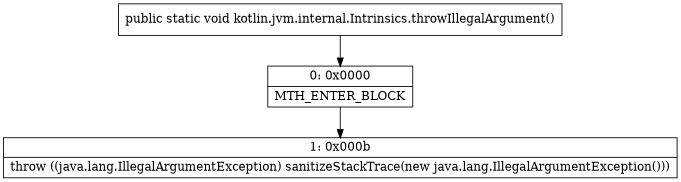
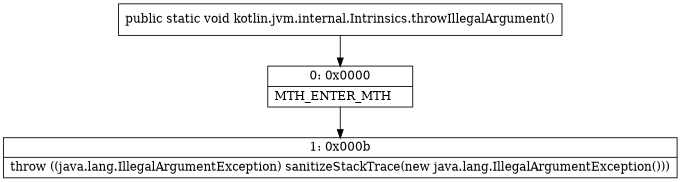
(340, 96) -> (333, 96)
